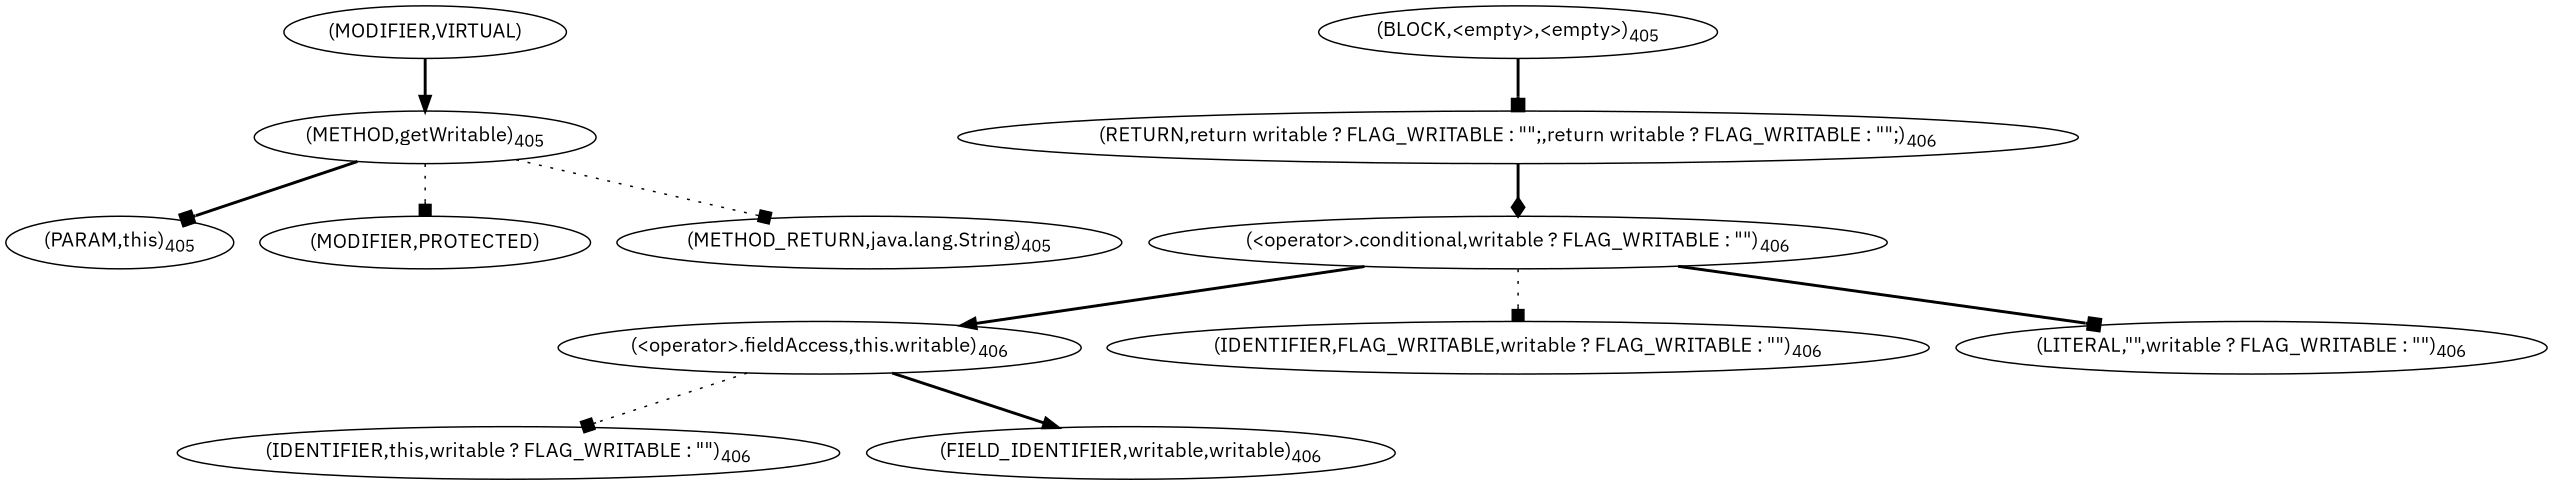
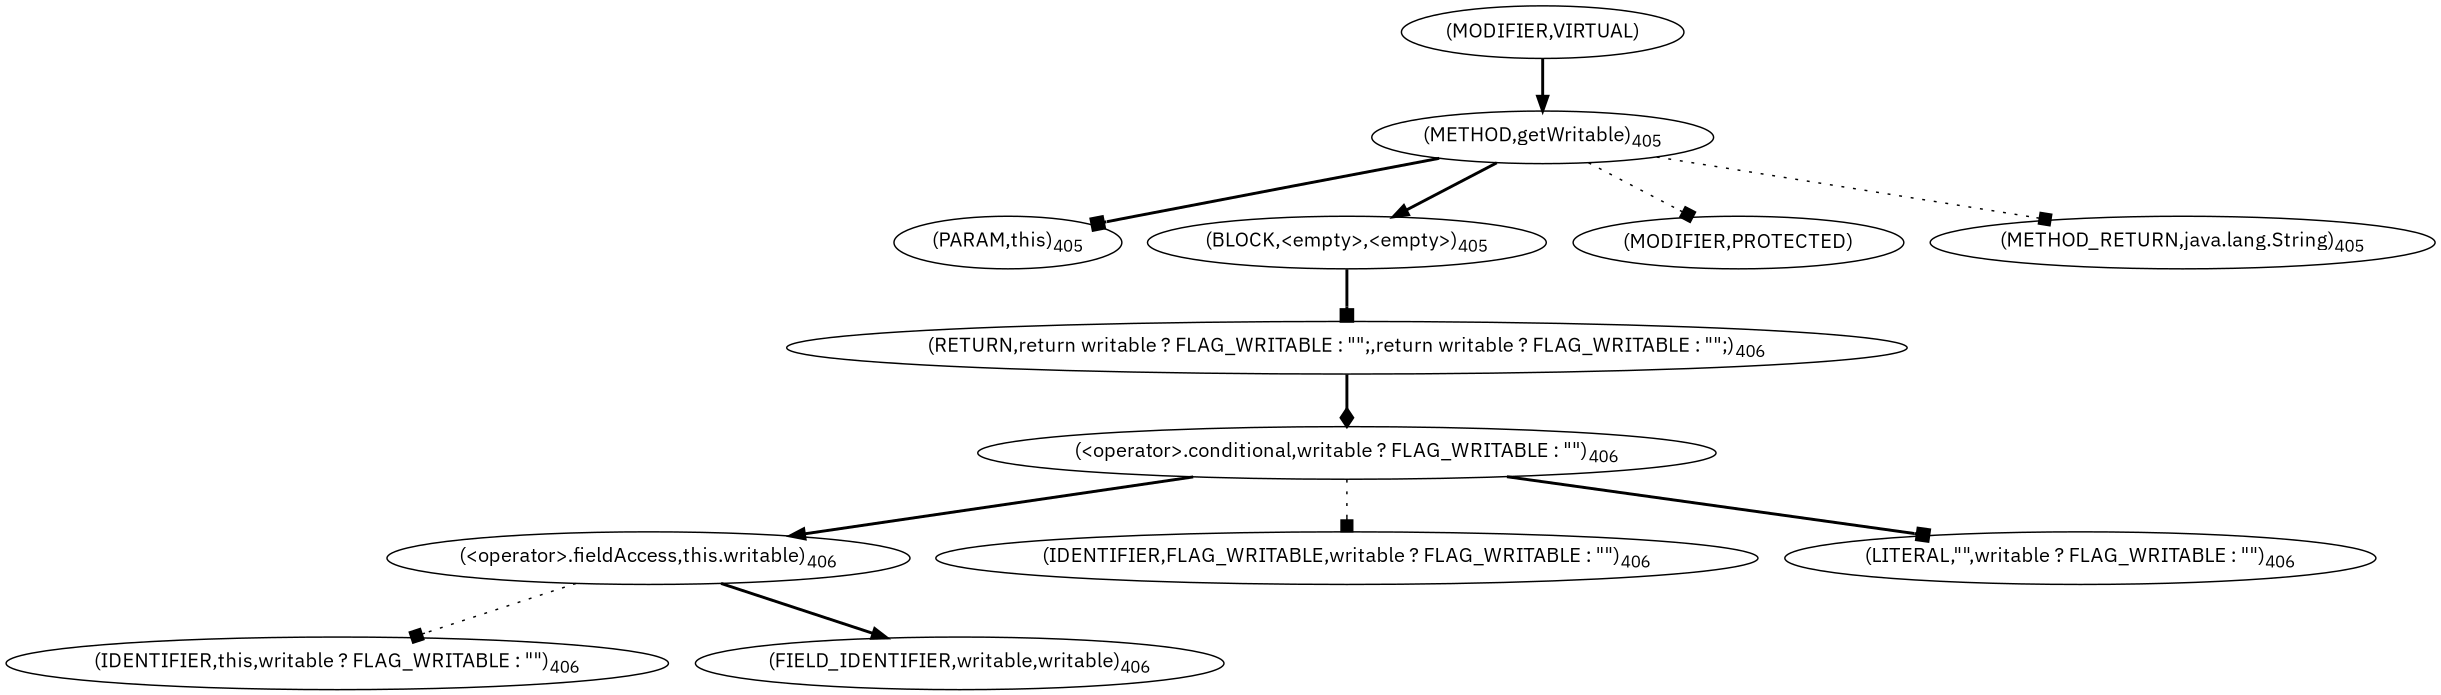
none -> (1452, 186)
